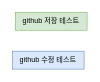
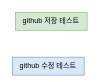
(48, 60) -> (48, 66)
